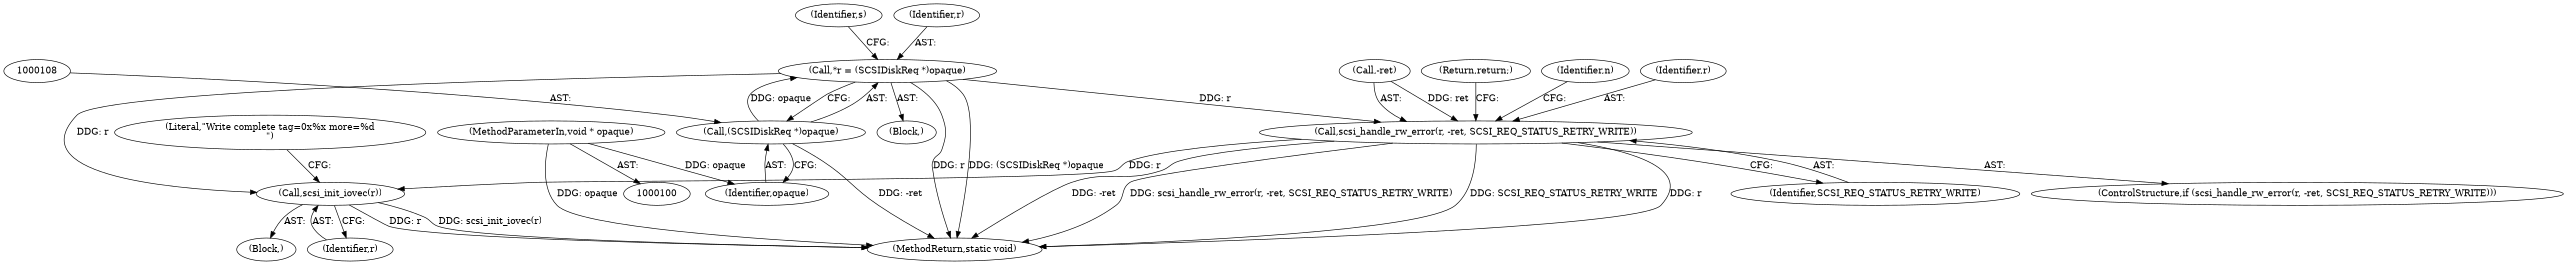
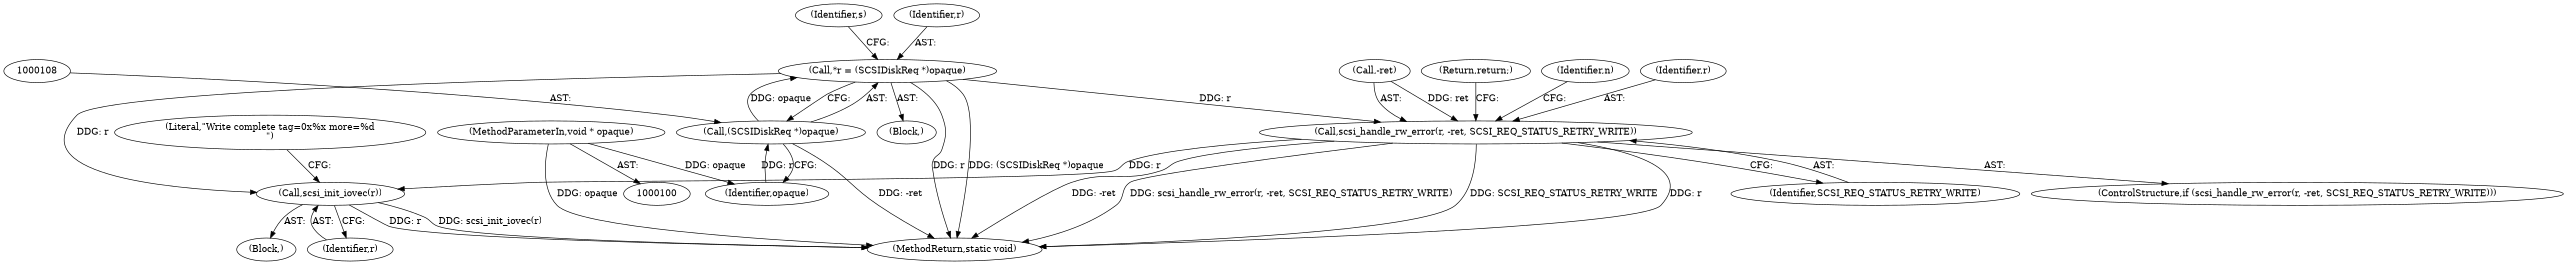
(777, 166) -> (777, 166)
